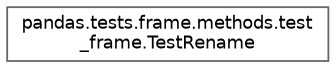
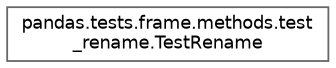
(168, 34) -> (168, 34)
